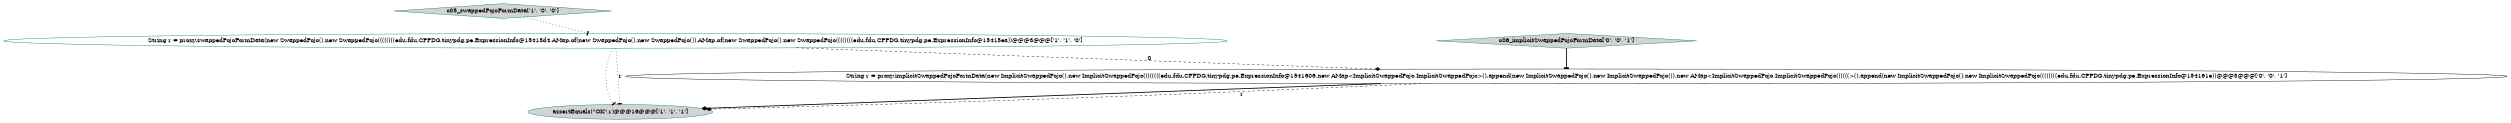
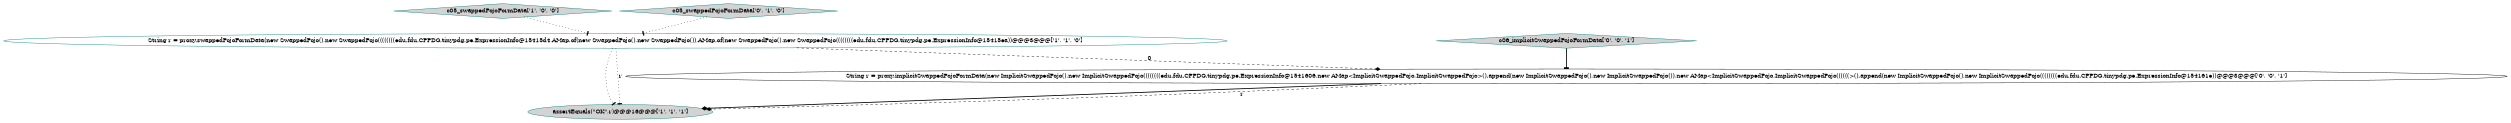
none -> (729, 11)
